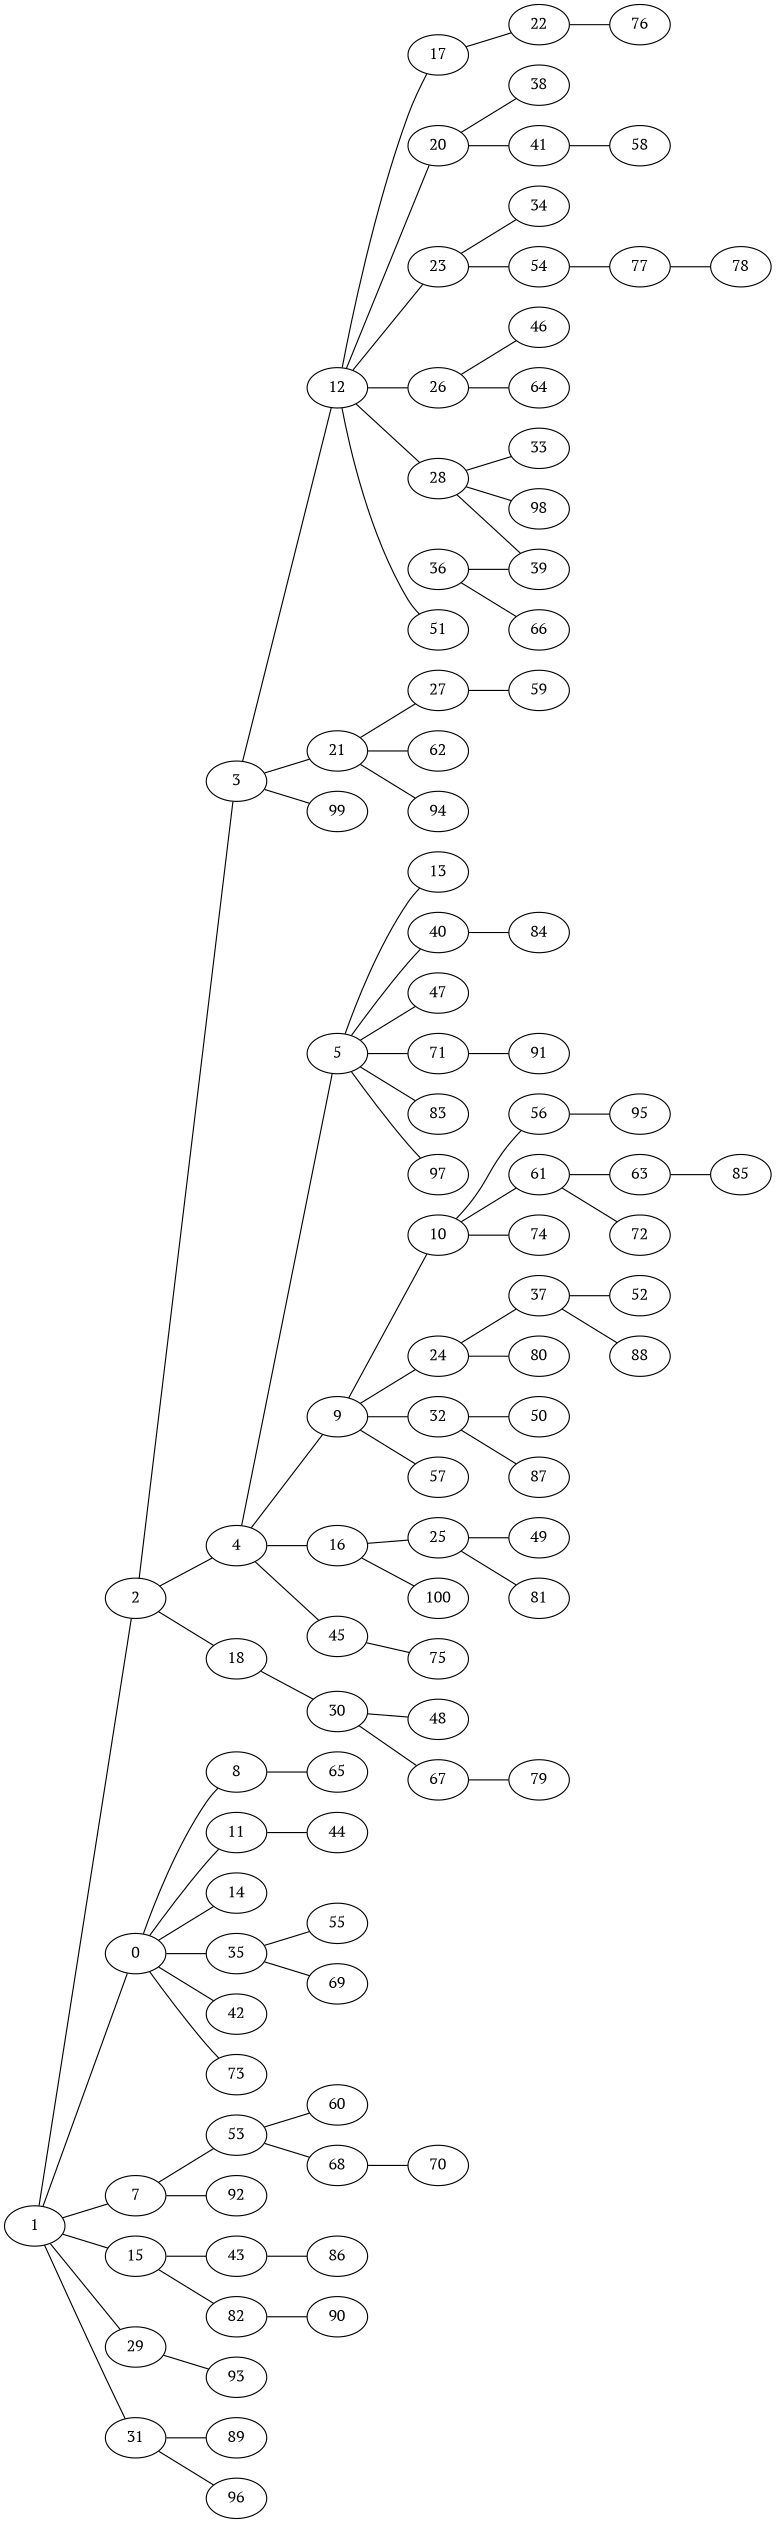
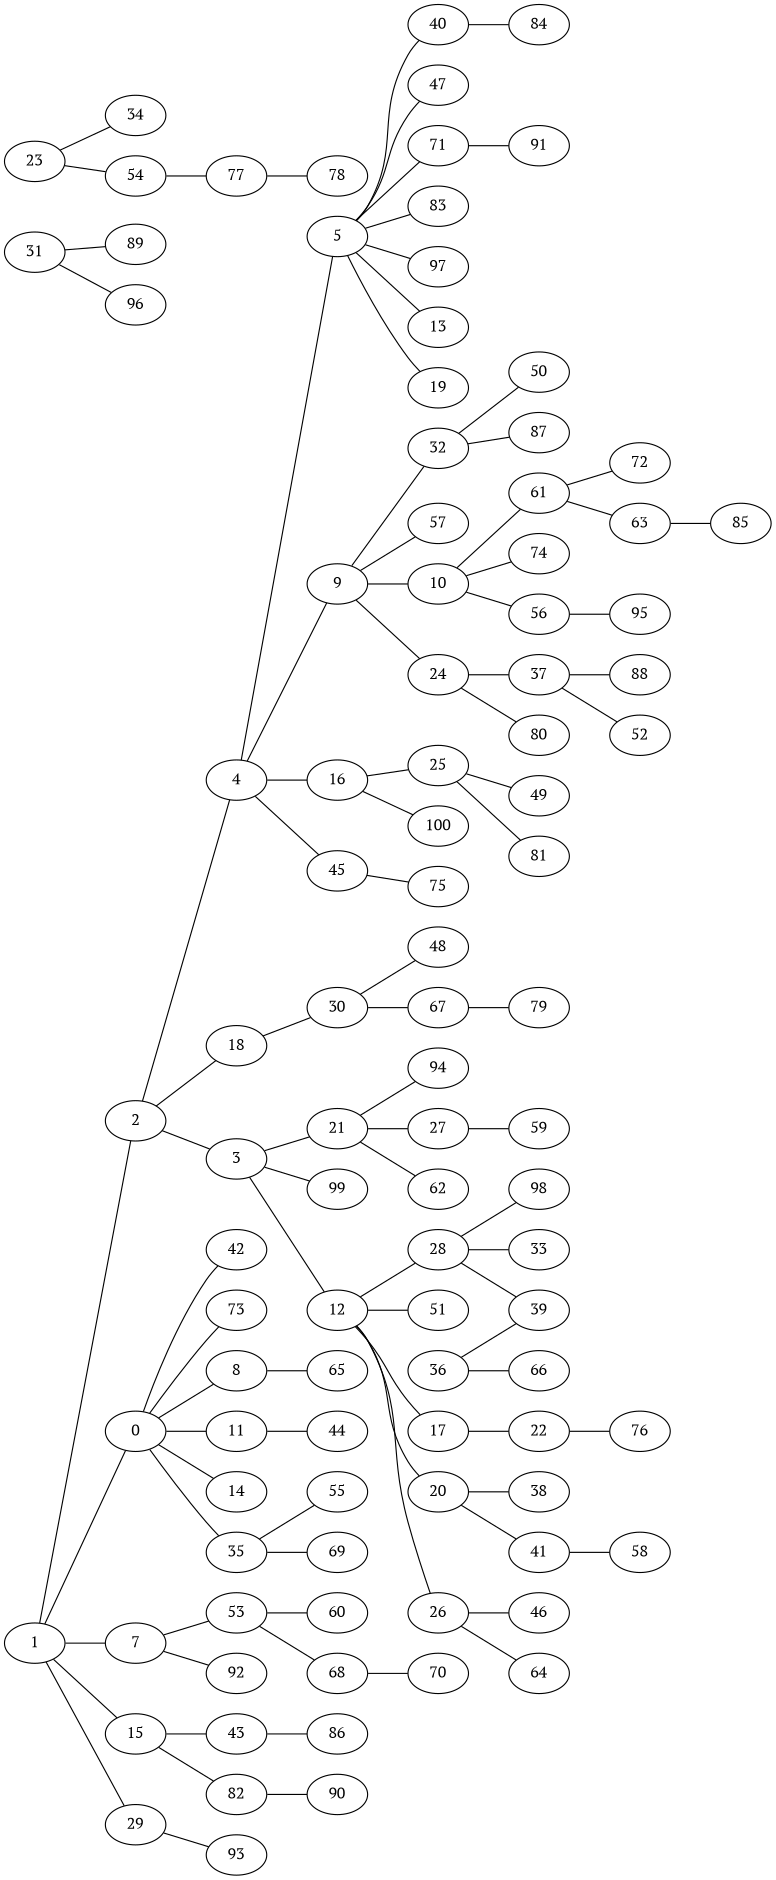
(388, 327) -> none
none -> (438, 388)
(84, 2332) -> none
